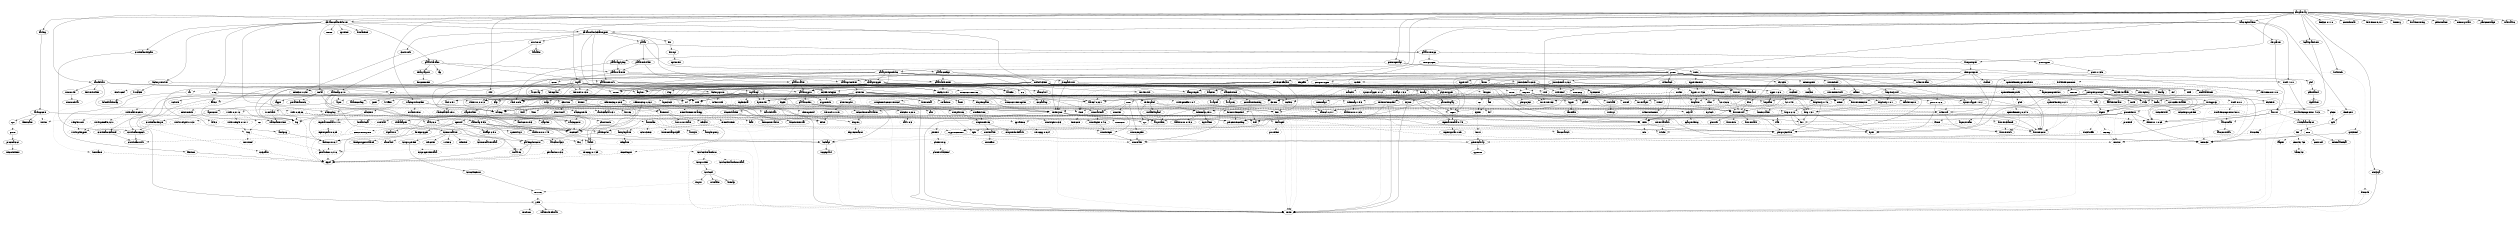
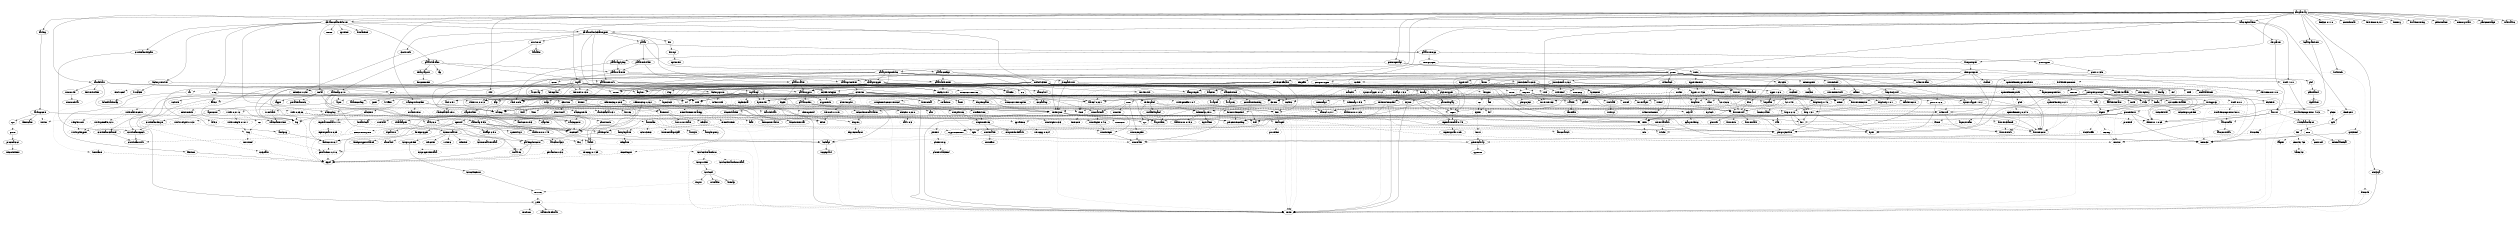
(1571, 102) -> (1571, 102)
